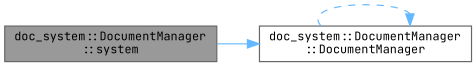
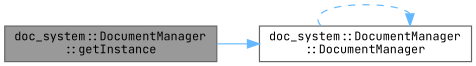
(111, 44) -> (111, 44)
